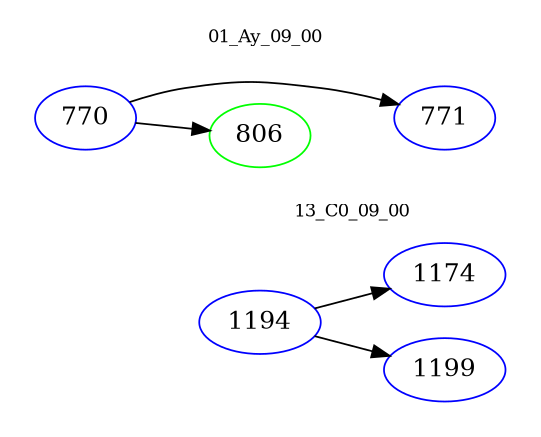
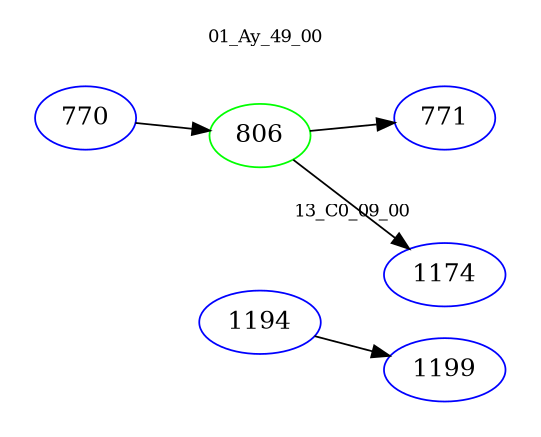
(265, 38) -> (265, 38)
(255, 82) -> (343, 128)
(344, 301) -> (354, 207)
